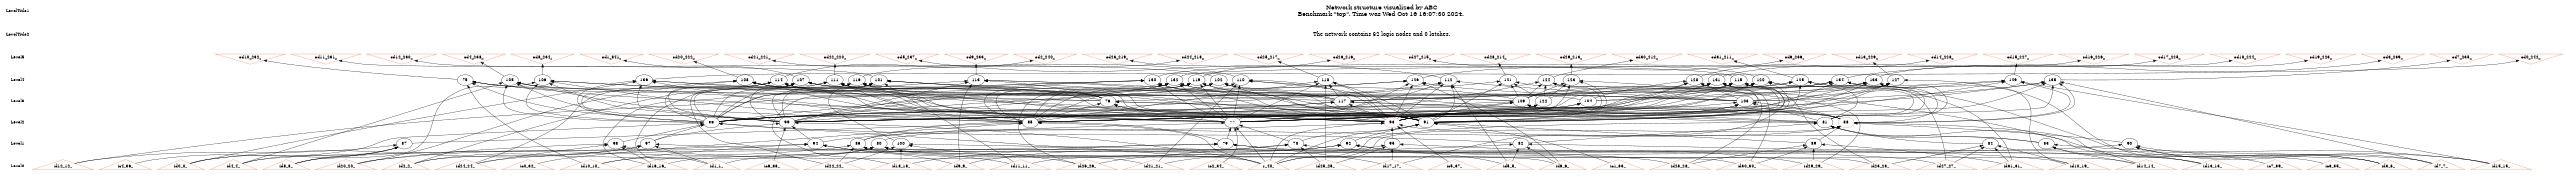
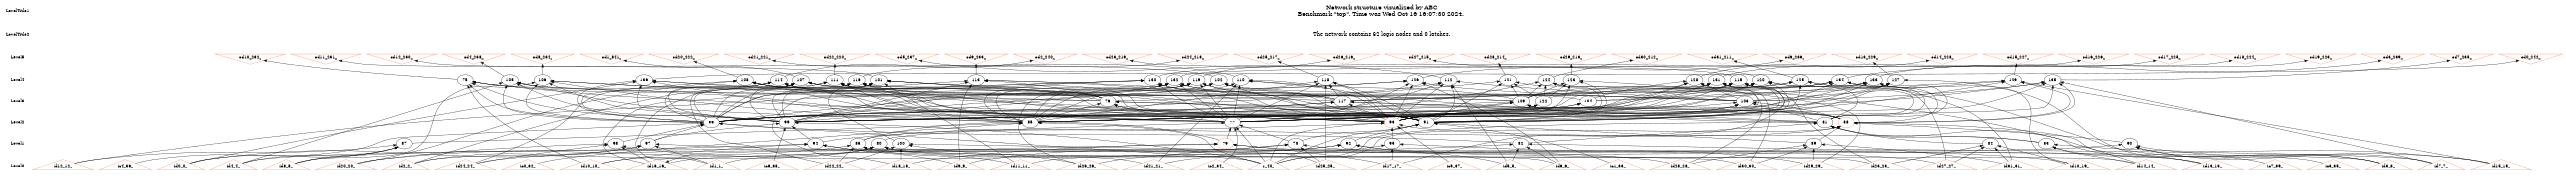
none -> (584, 118)
(1225, 144) -> (1225, 144)
(1360, 156) -> (993, 150)
